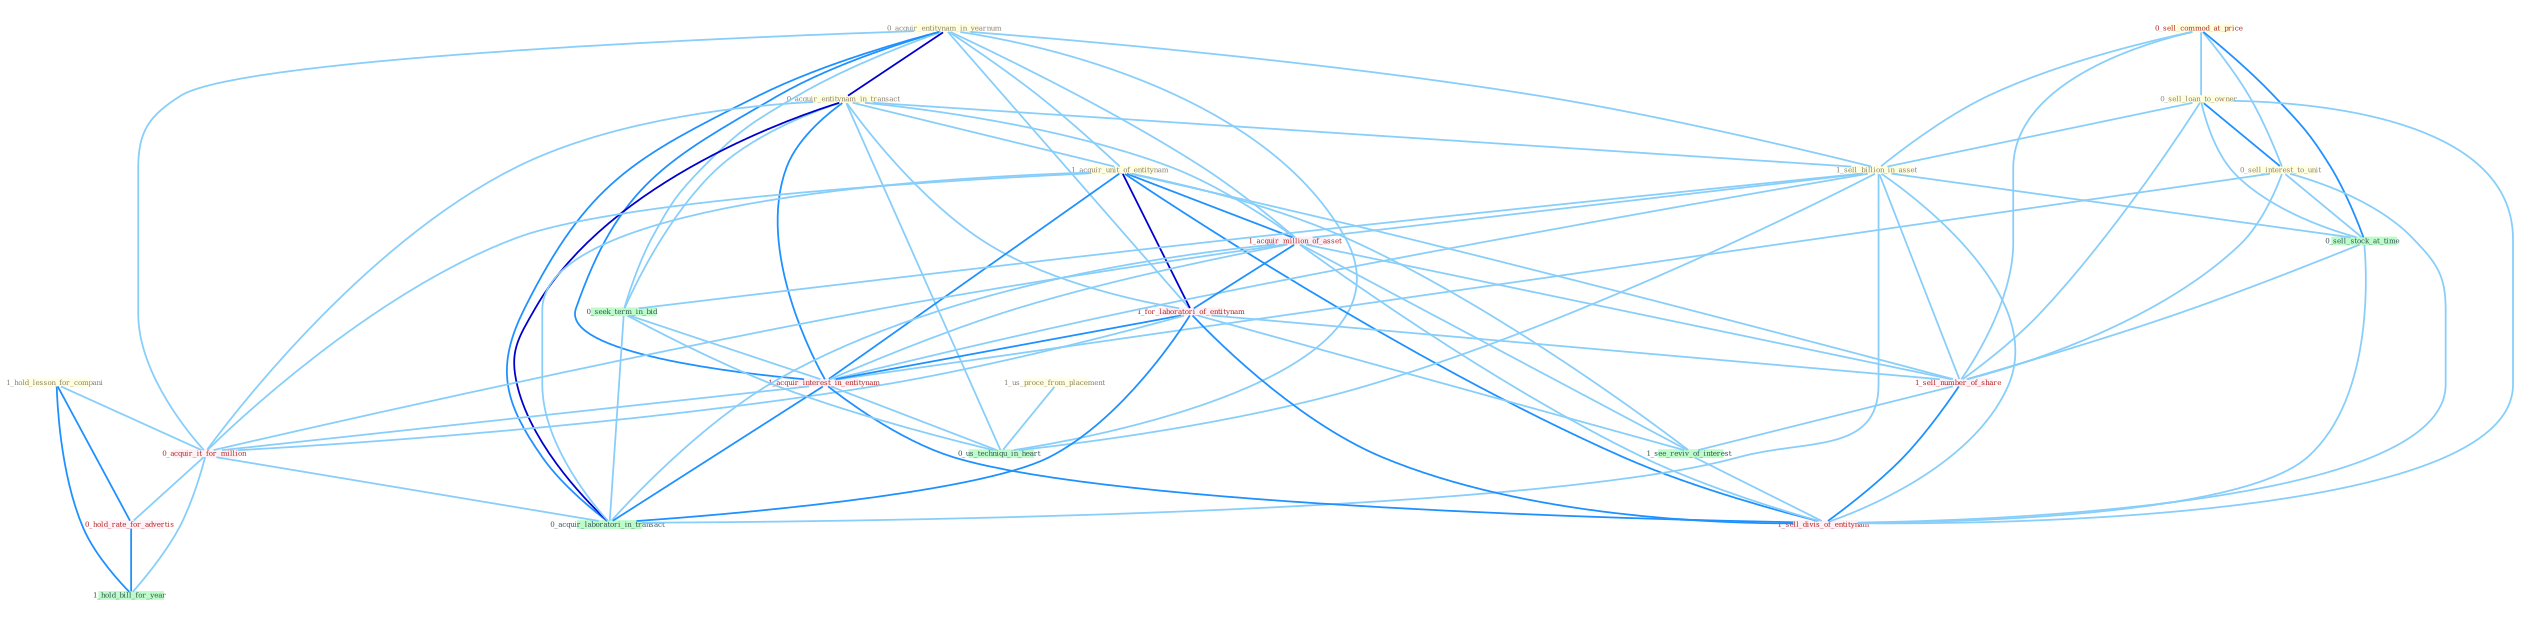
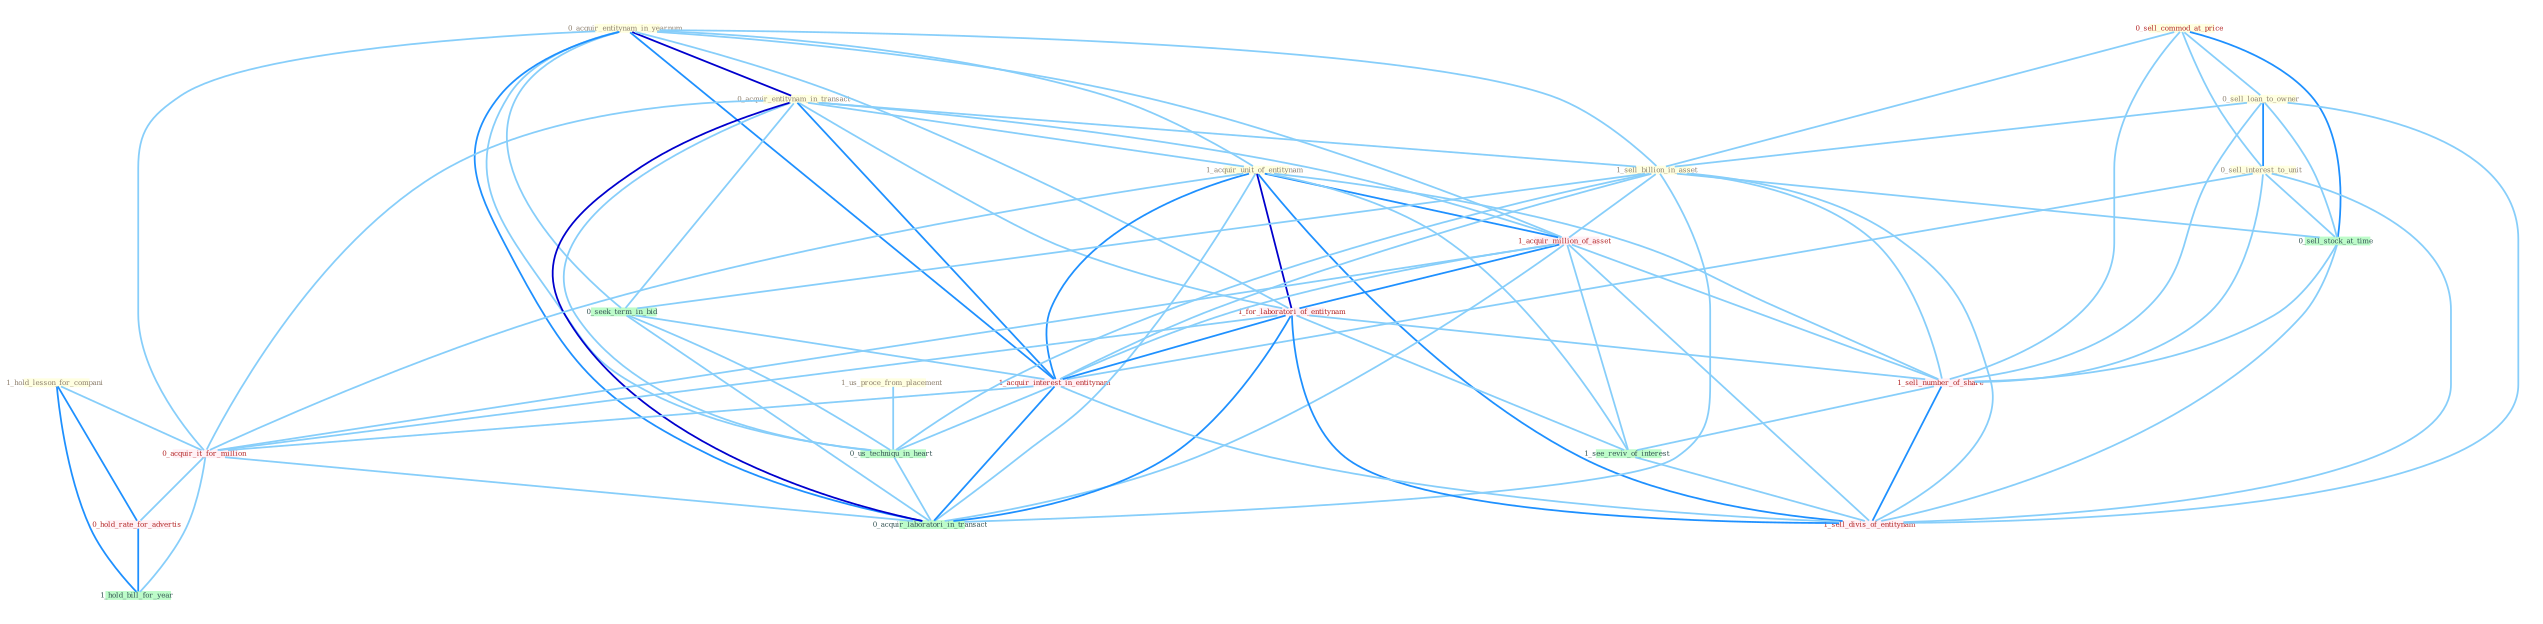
none -> (913, 489)
(1226, 496) -> (1345, 472)
